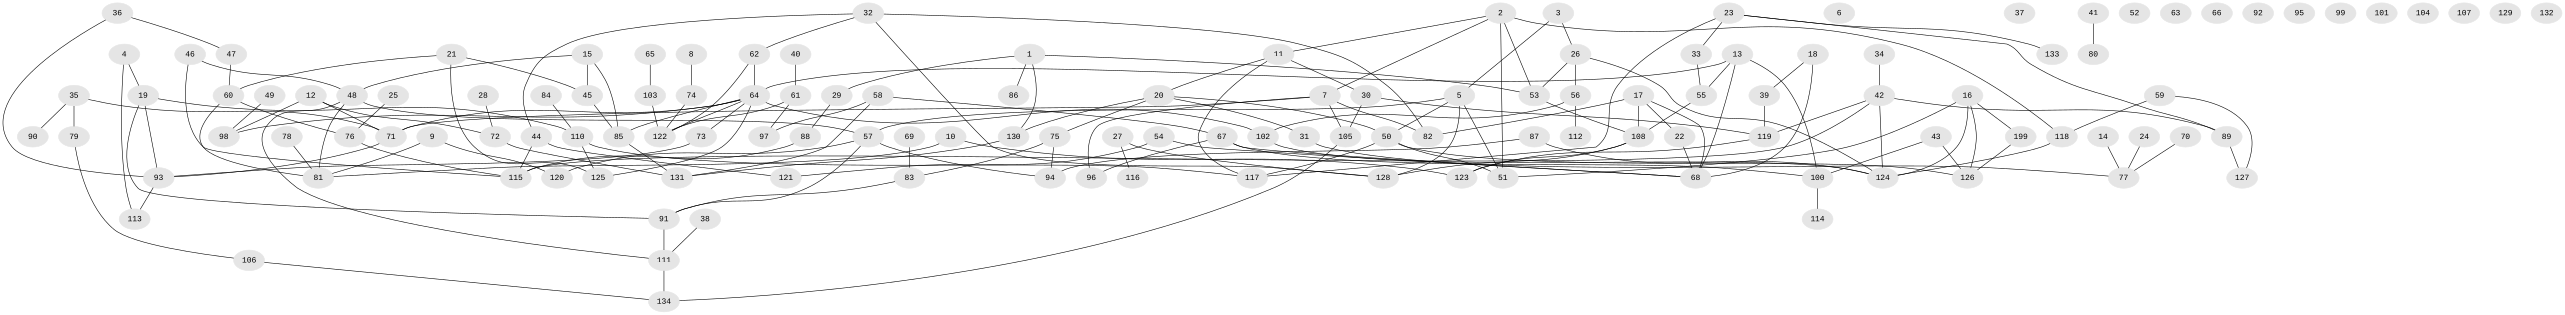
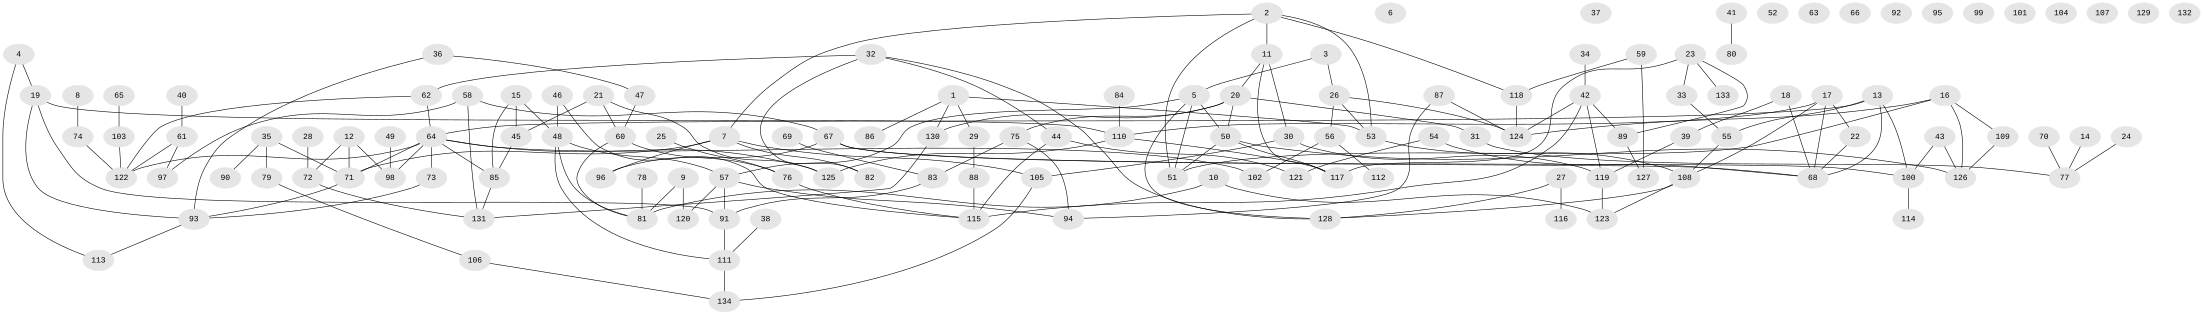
(1534, 118) -> (1476, 124)
(2021, 137) -> (2003, 137)
(1571, 162) -> none
